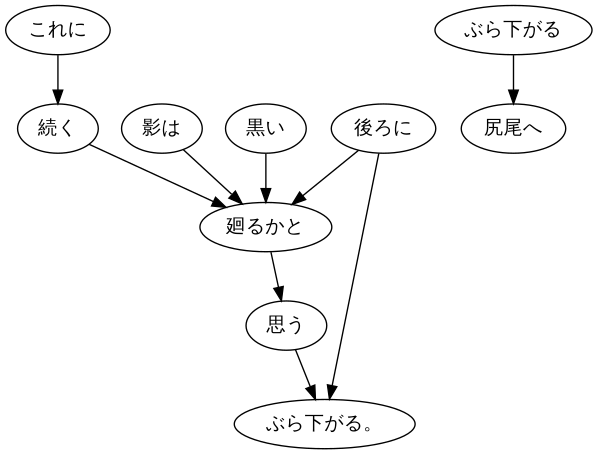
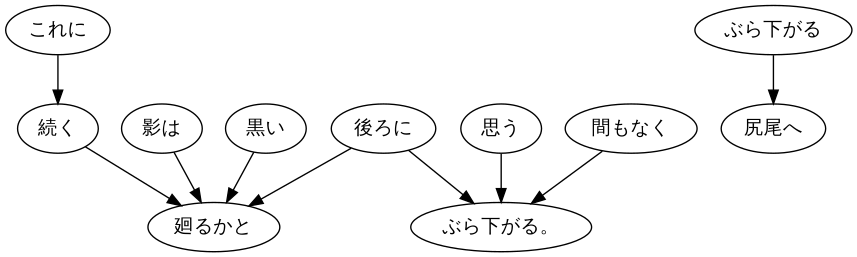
none -> (631, 129)
(275, 270) -> none
